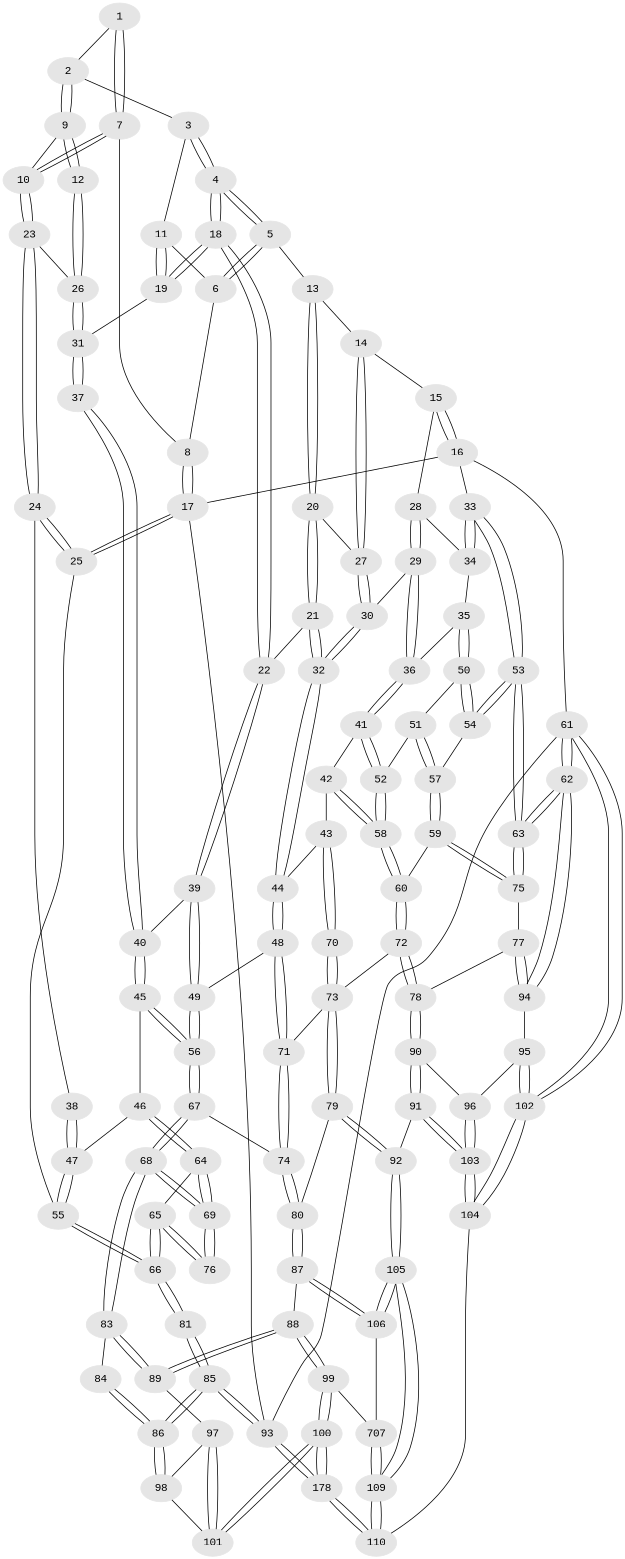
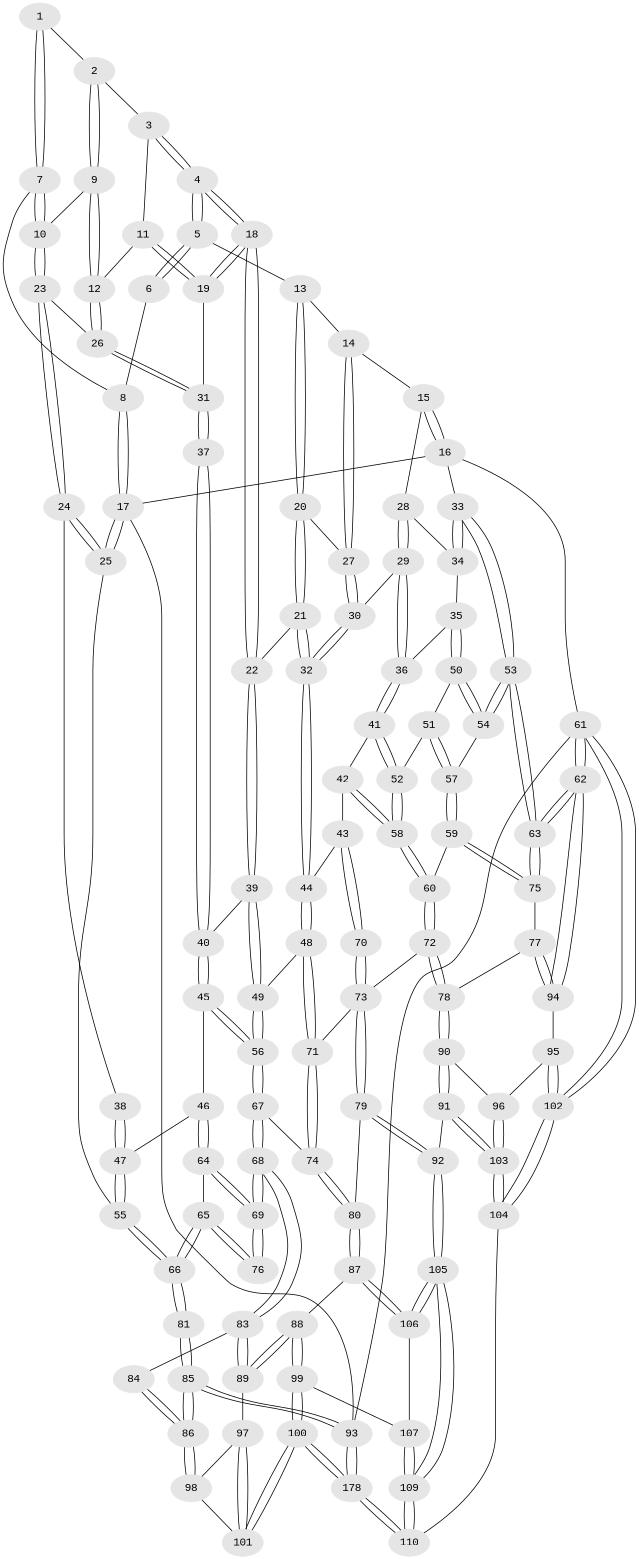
(182, 256) -> (119, 262)
(376, 1434) -> (409, 1434)
